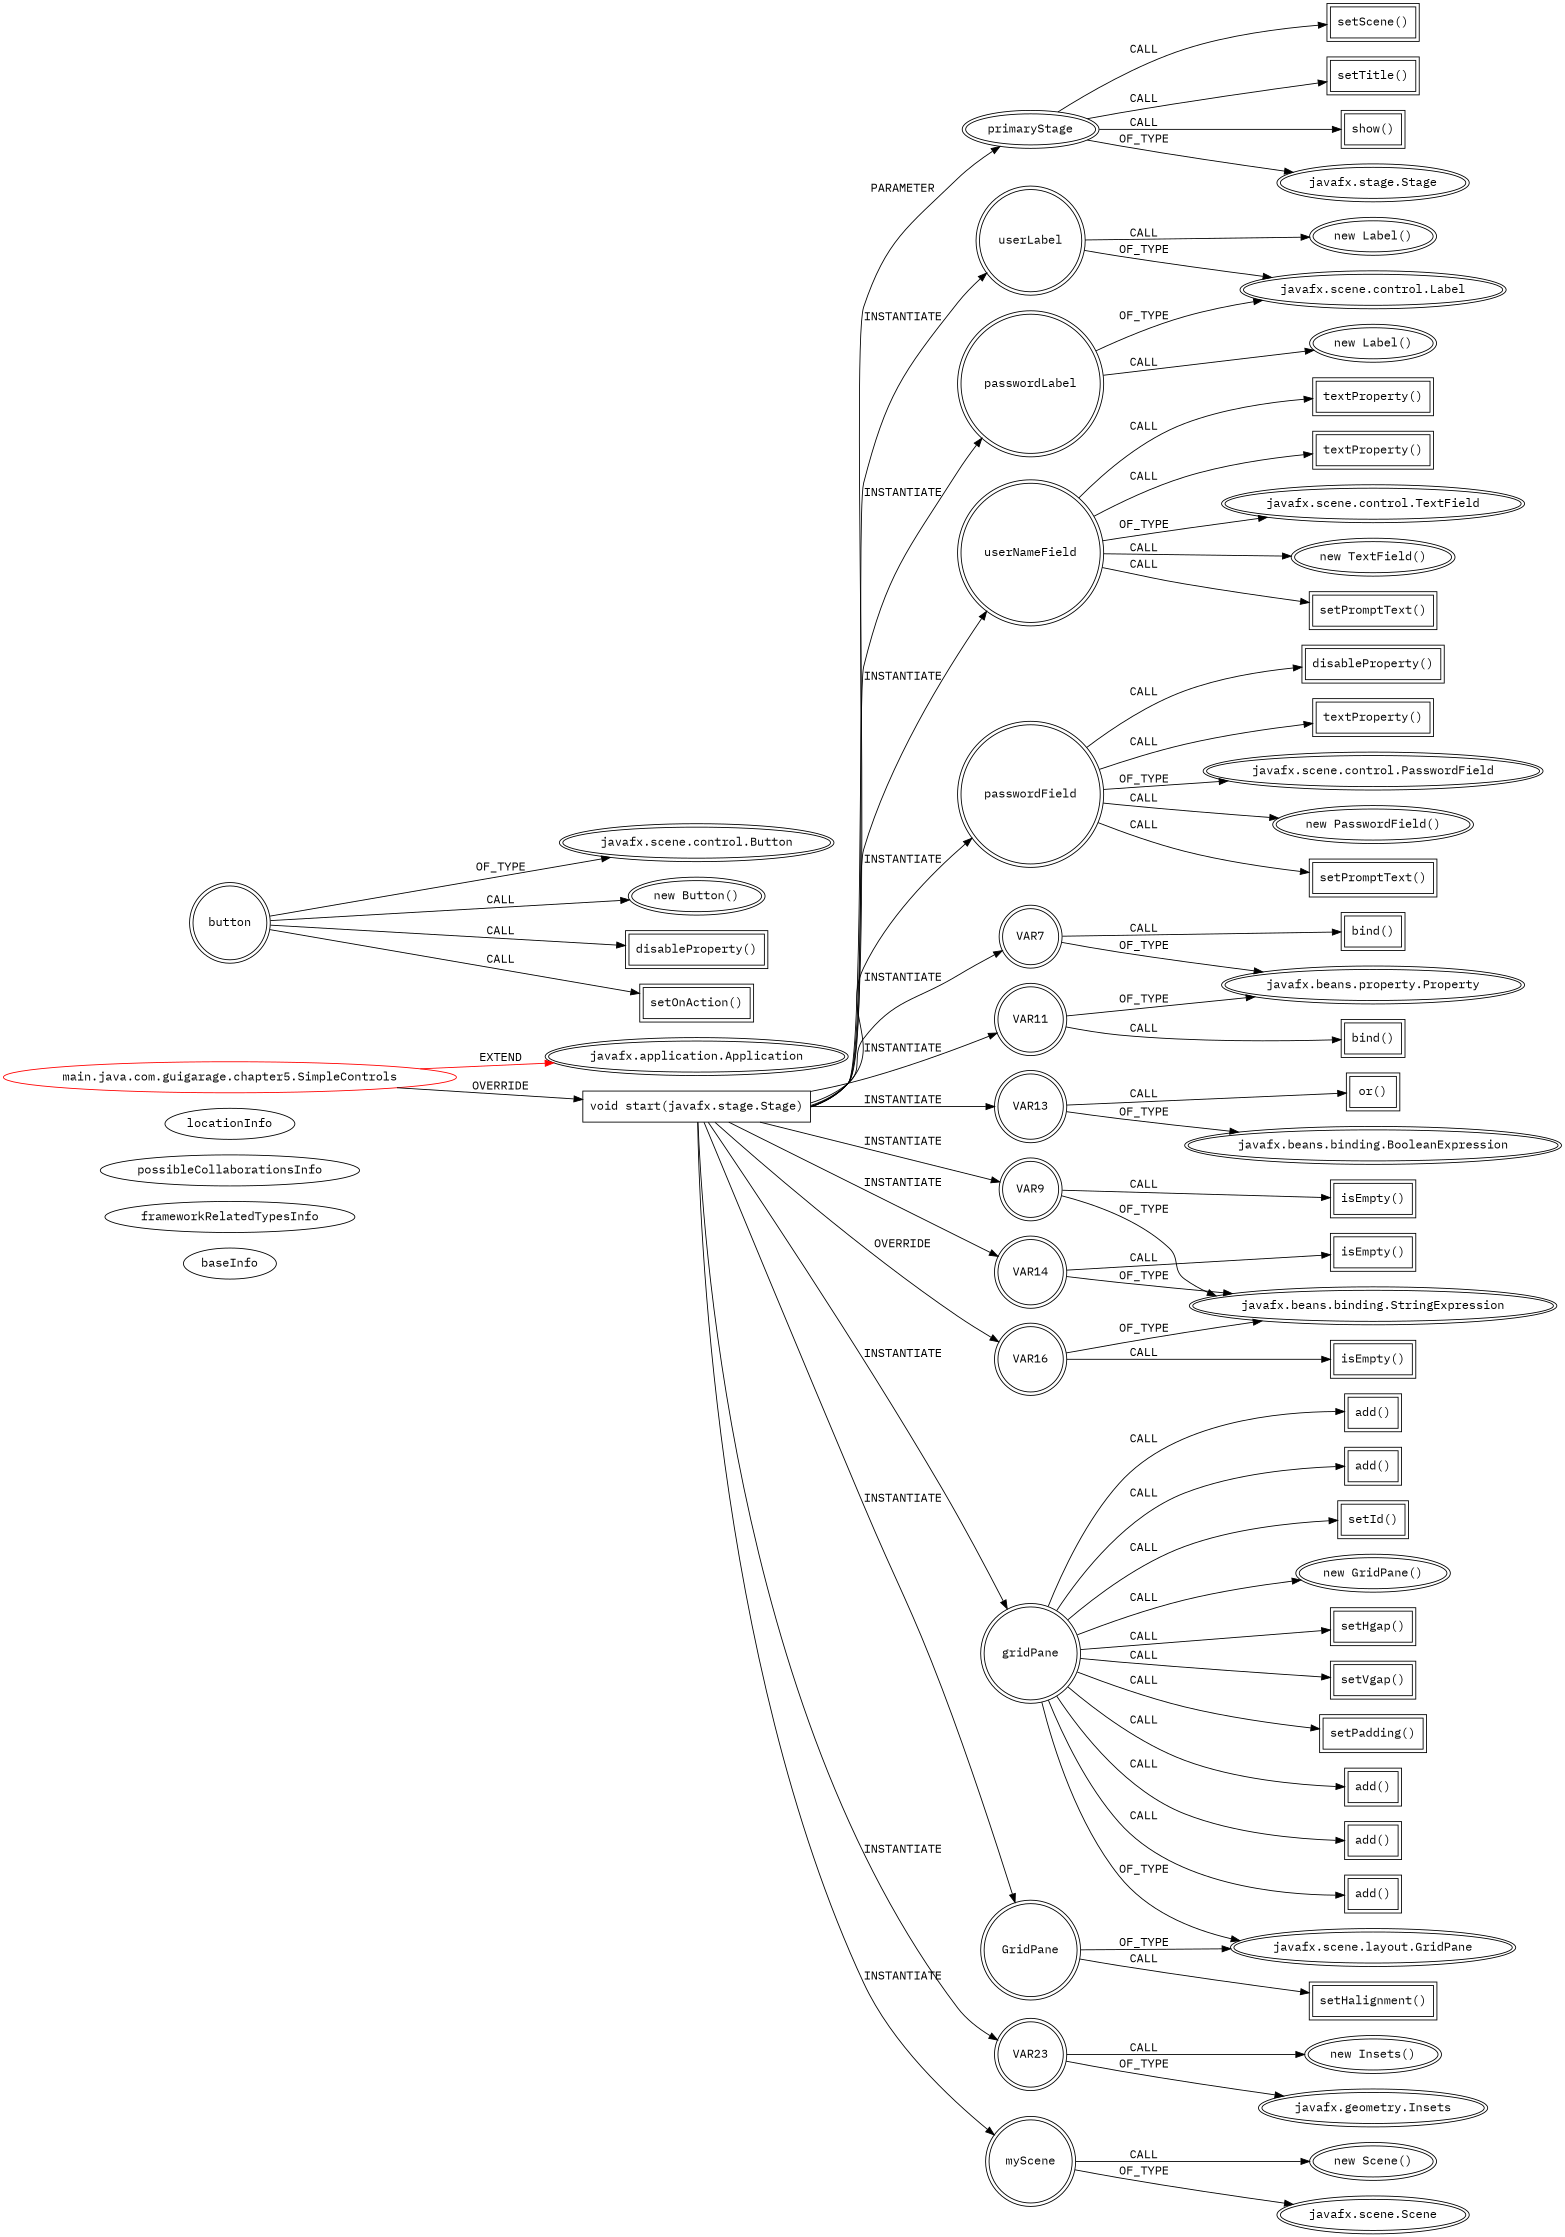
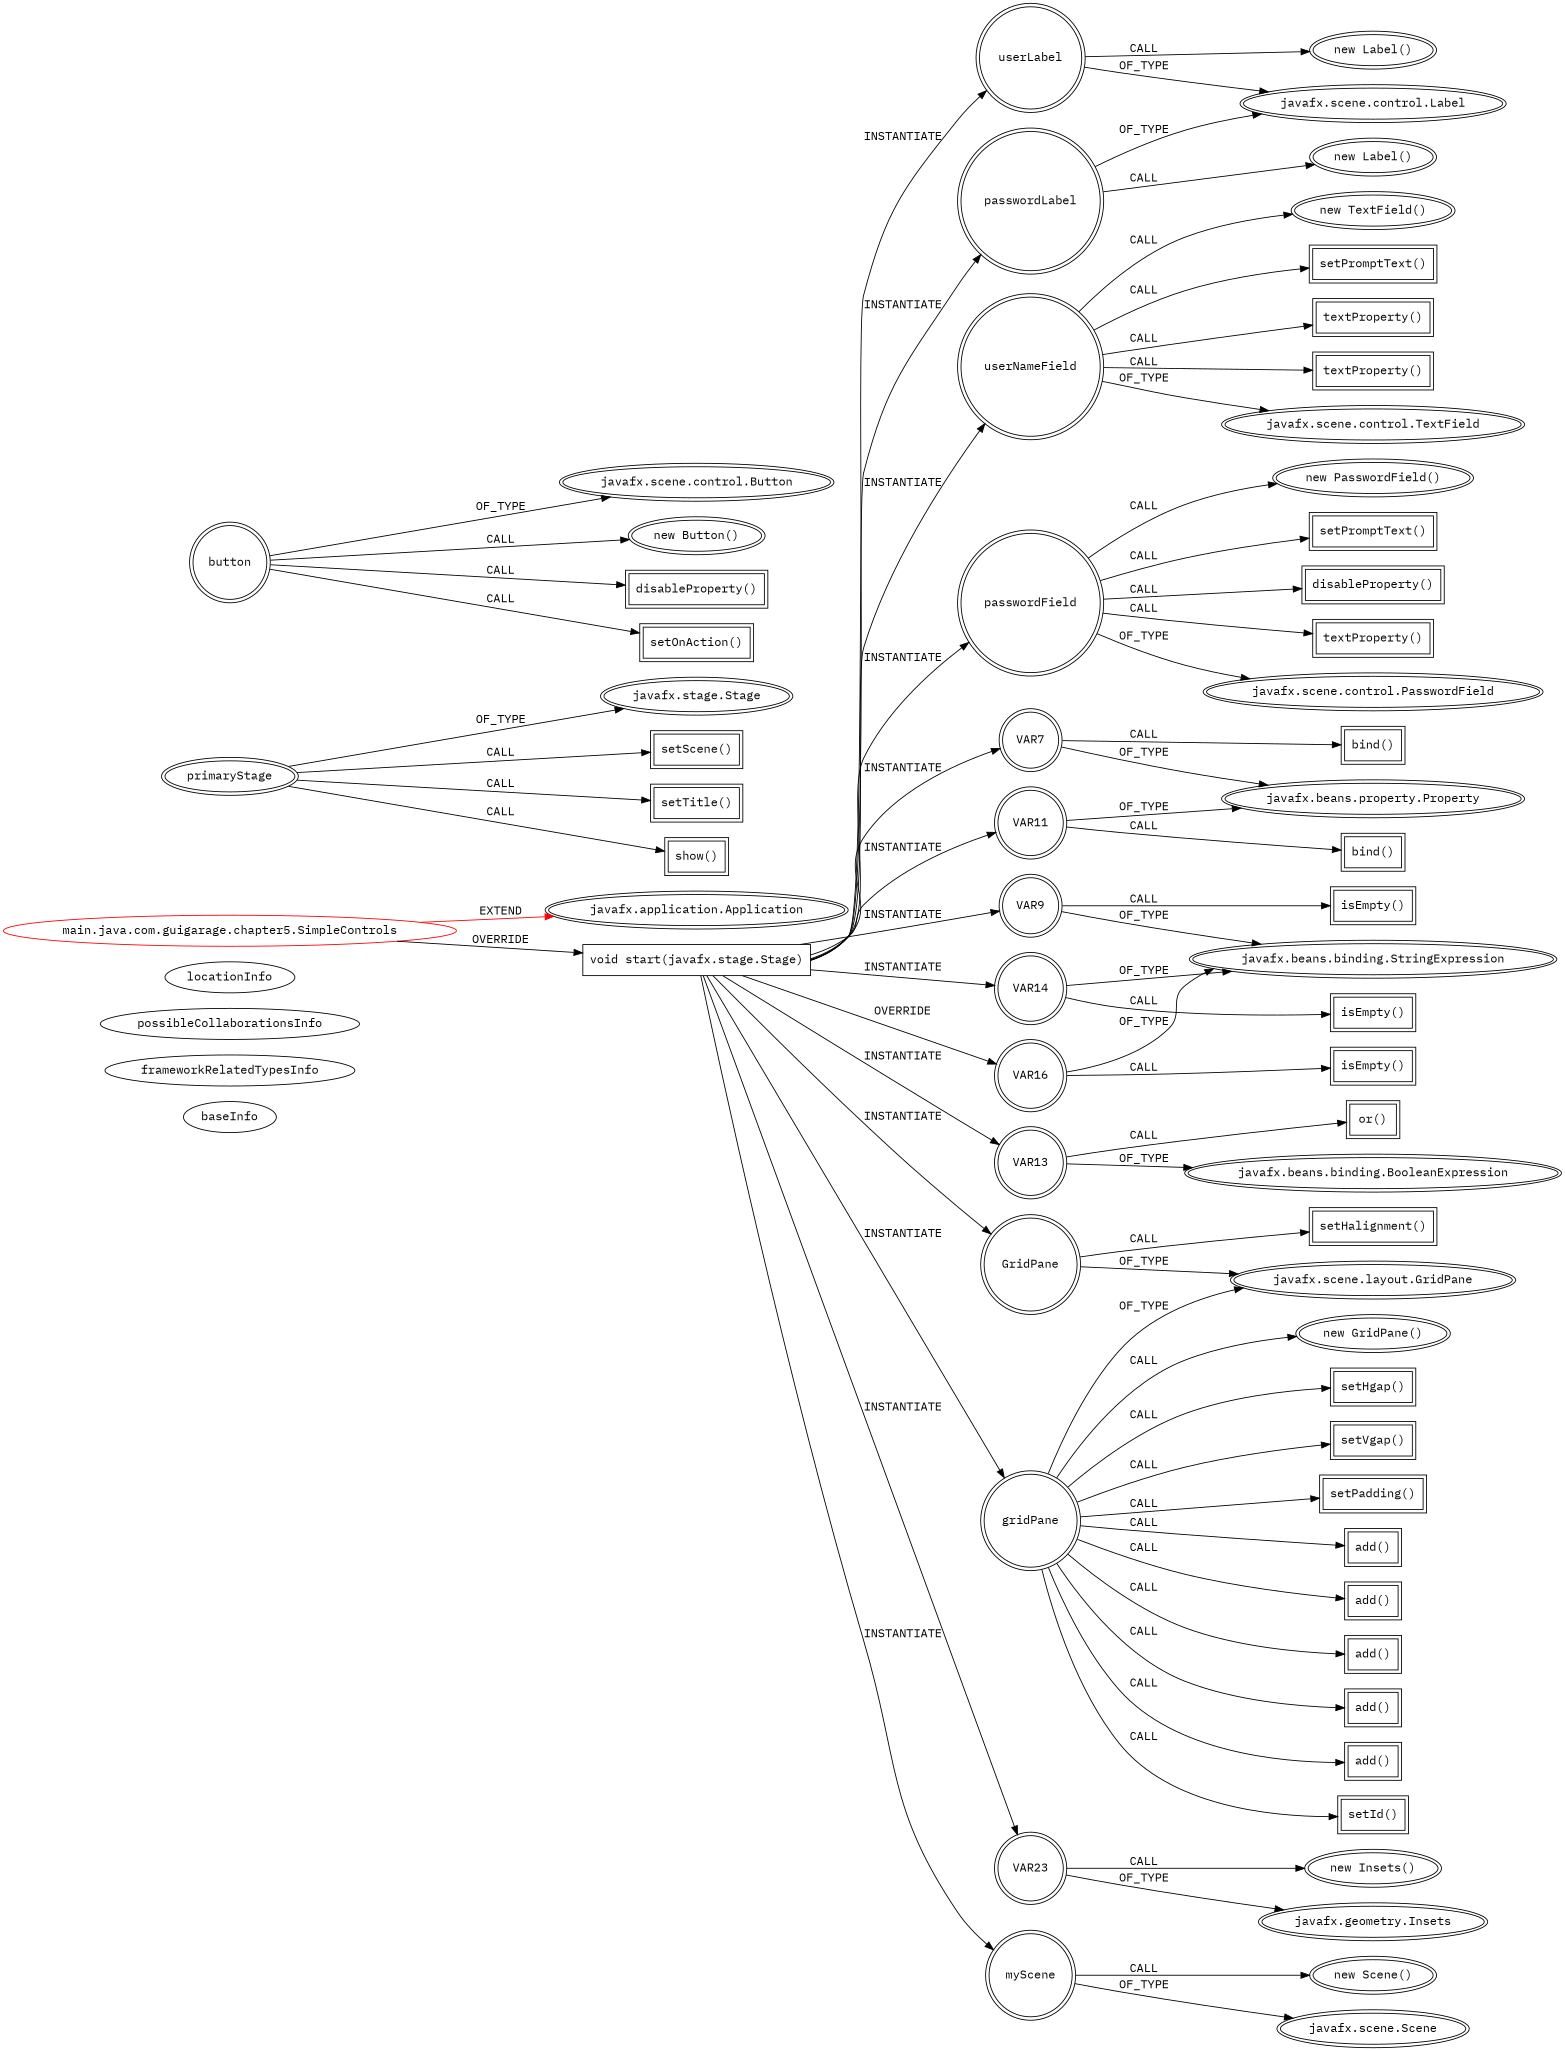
(860, 461) -> none
